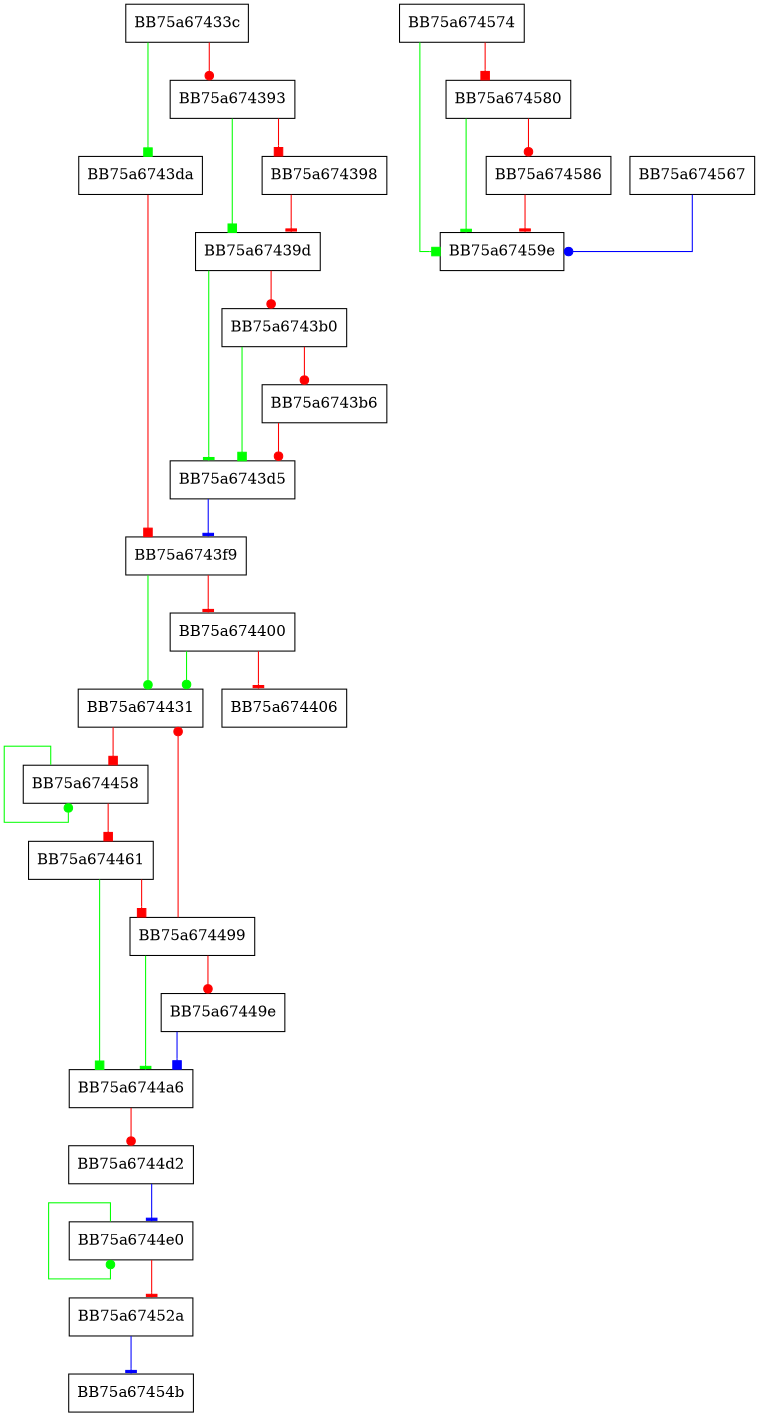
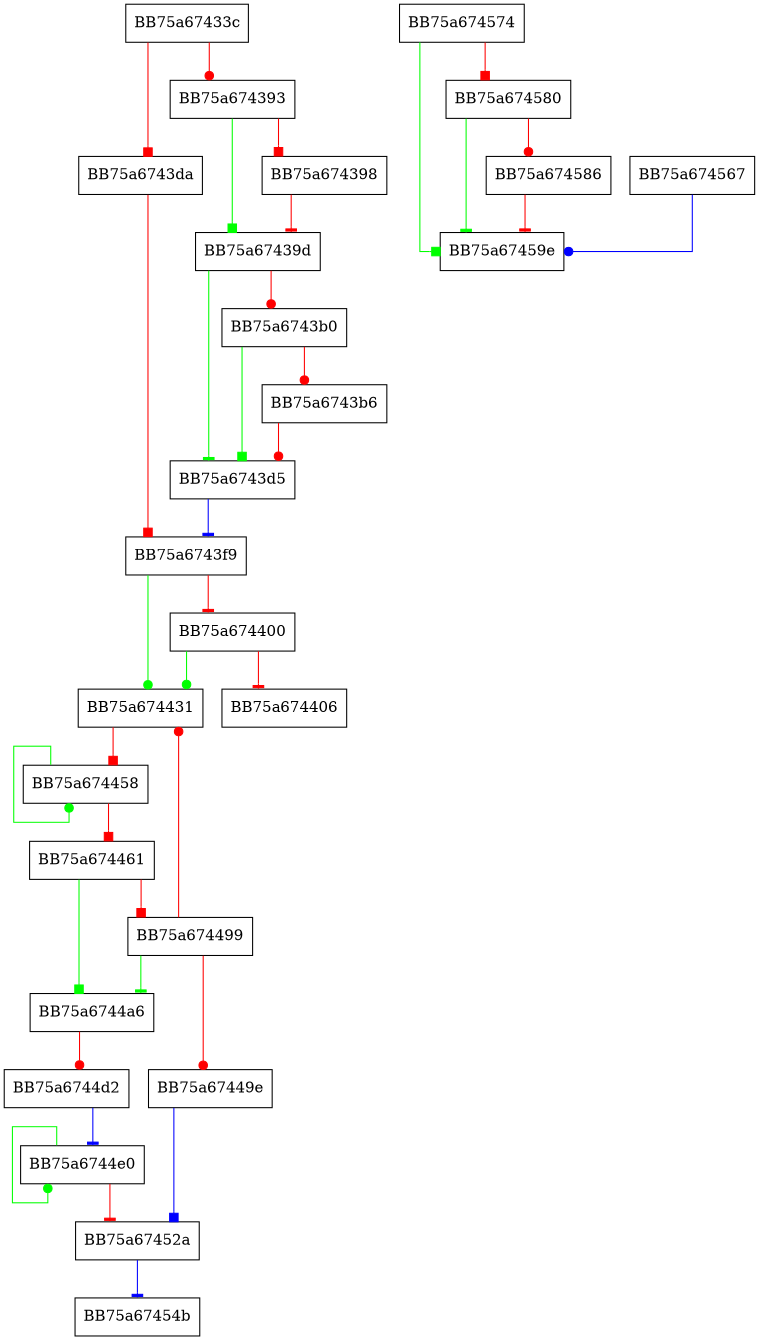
(148, 94) -> (148, 94)
(177, 1045) -> (174, 1160)
